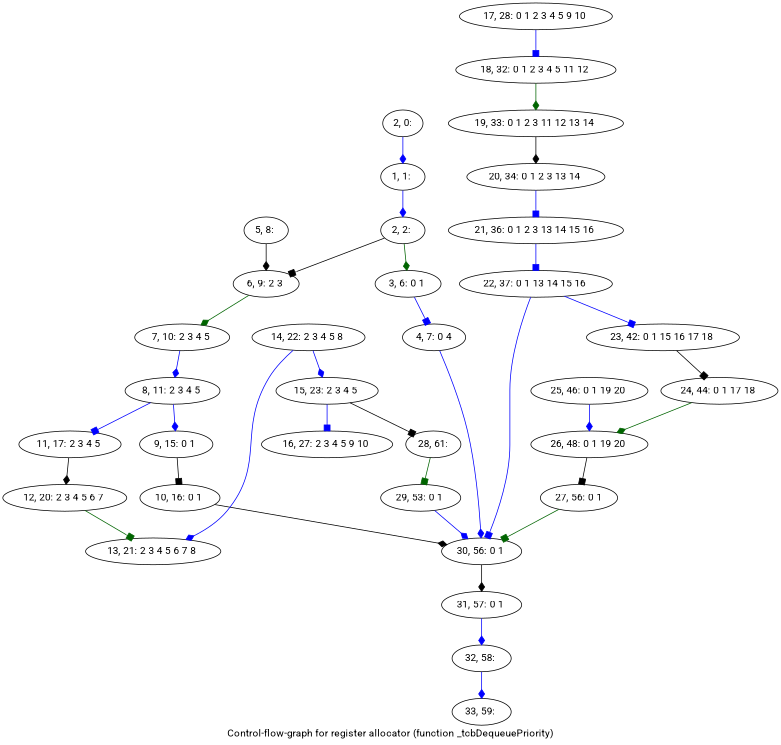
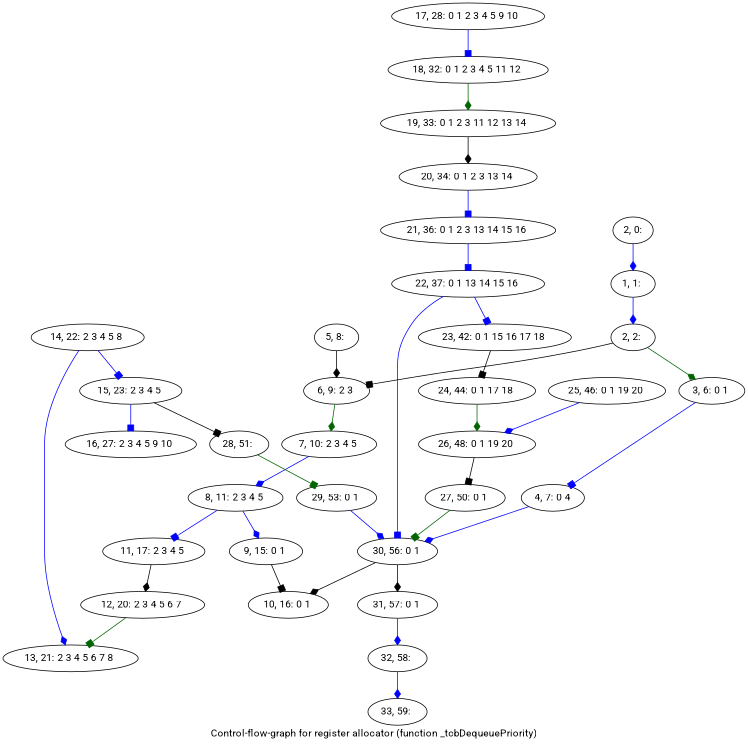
(316, 360) -> (107, 361)
(433, 444) -> (239, 444)
(579, 498) -> (465, 498)
(326, 524) -> (347, 576)
